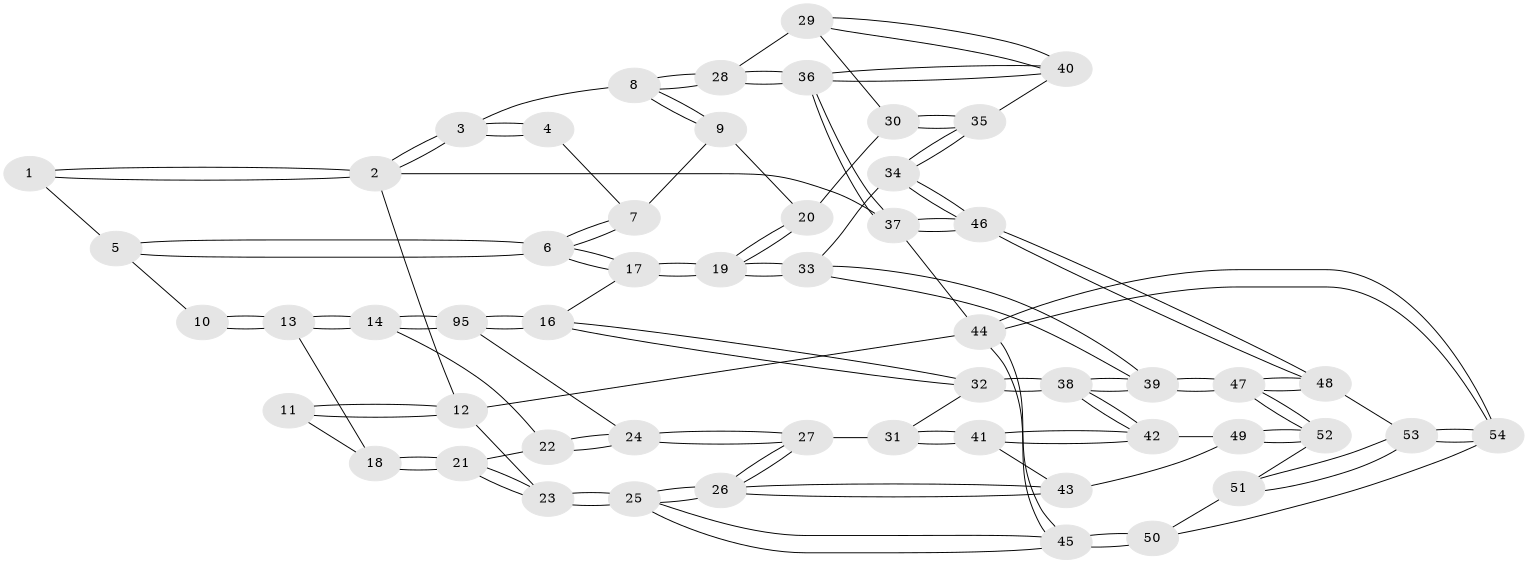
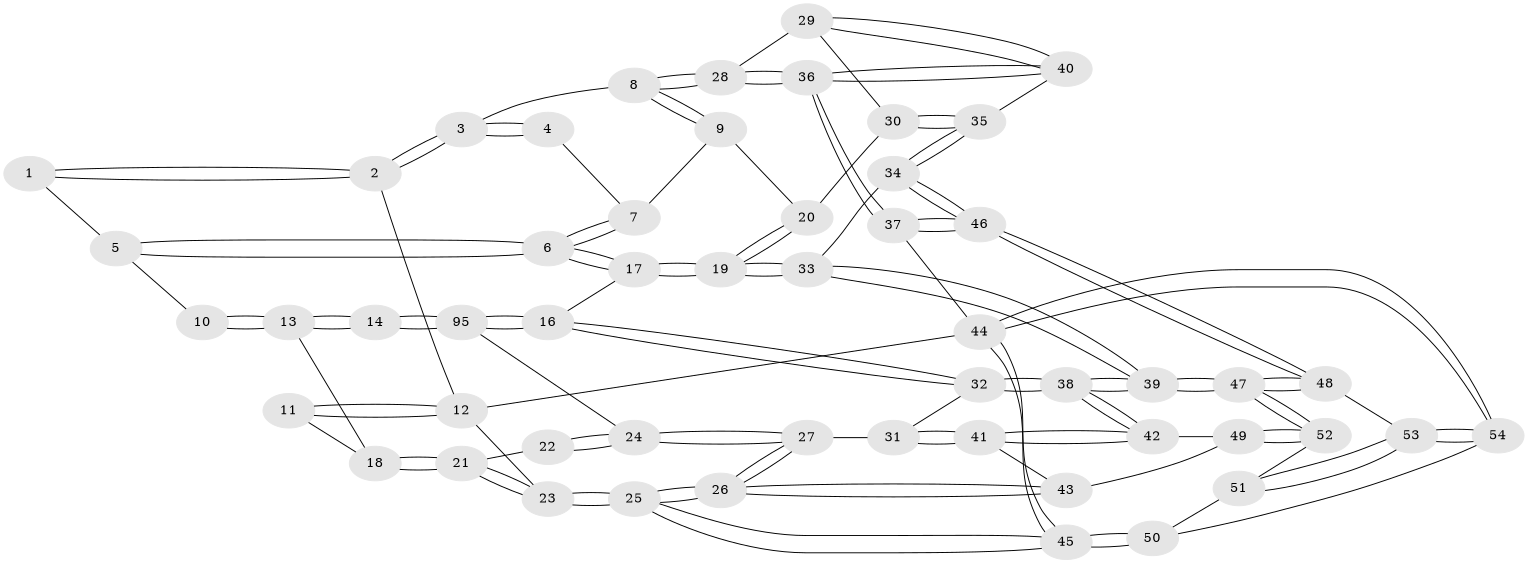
(642, 174) -> none
(472, 374) -> none
